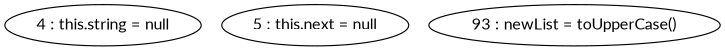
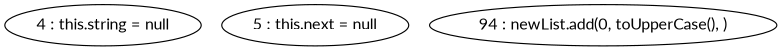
(575, 25) -> none
none -> (603, 25)
